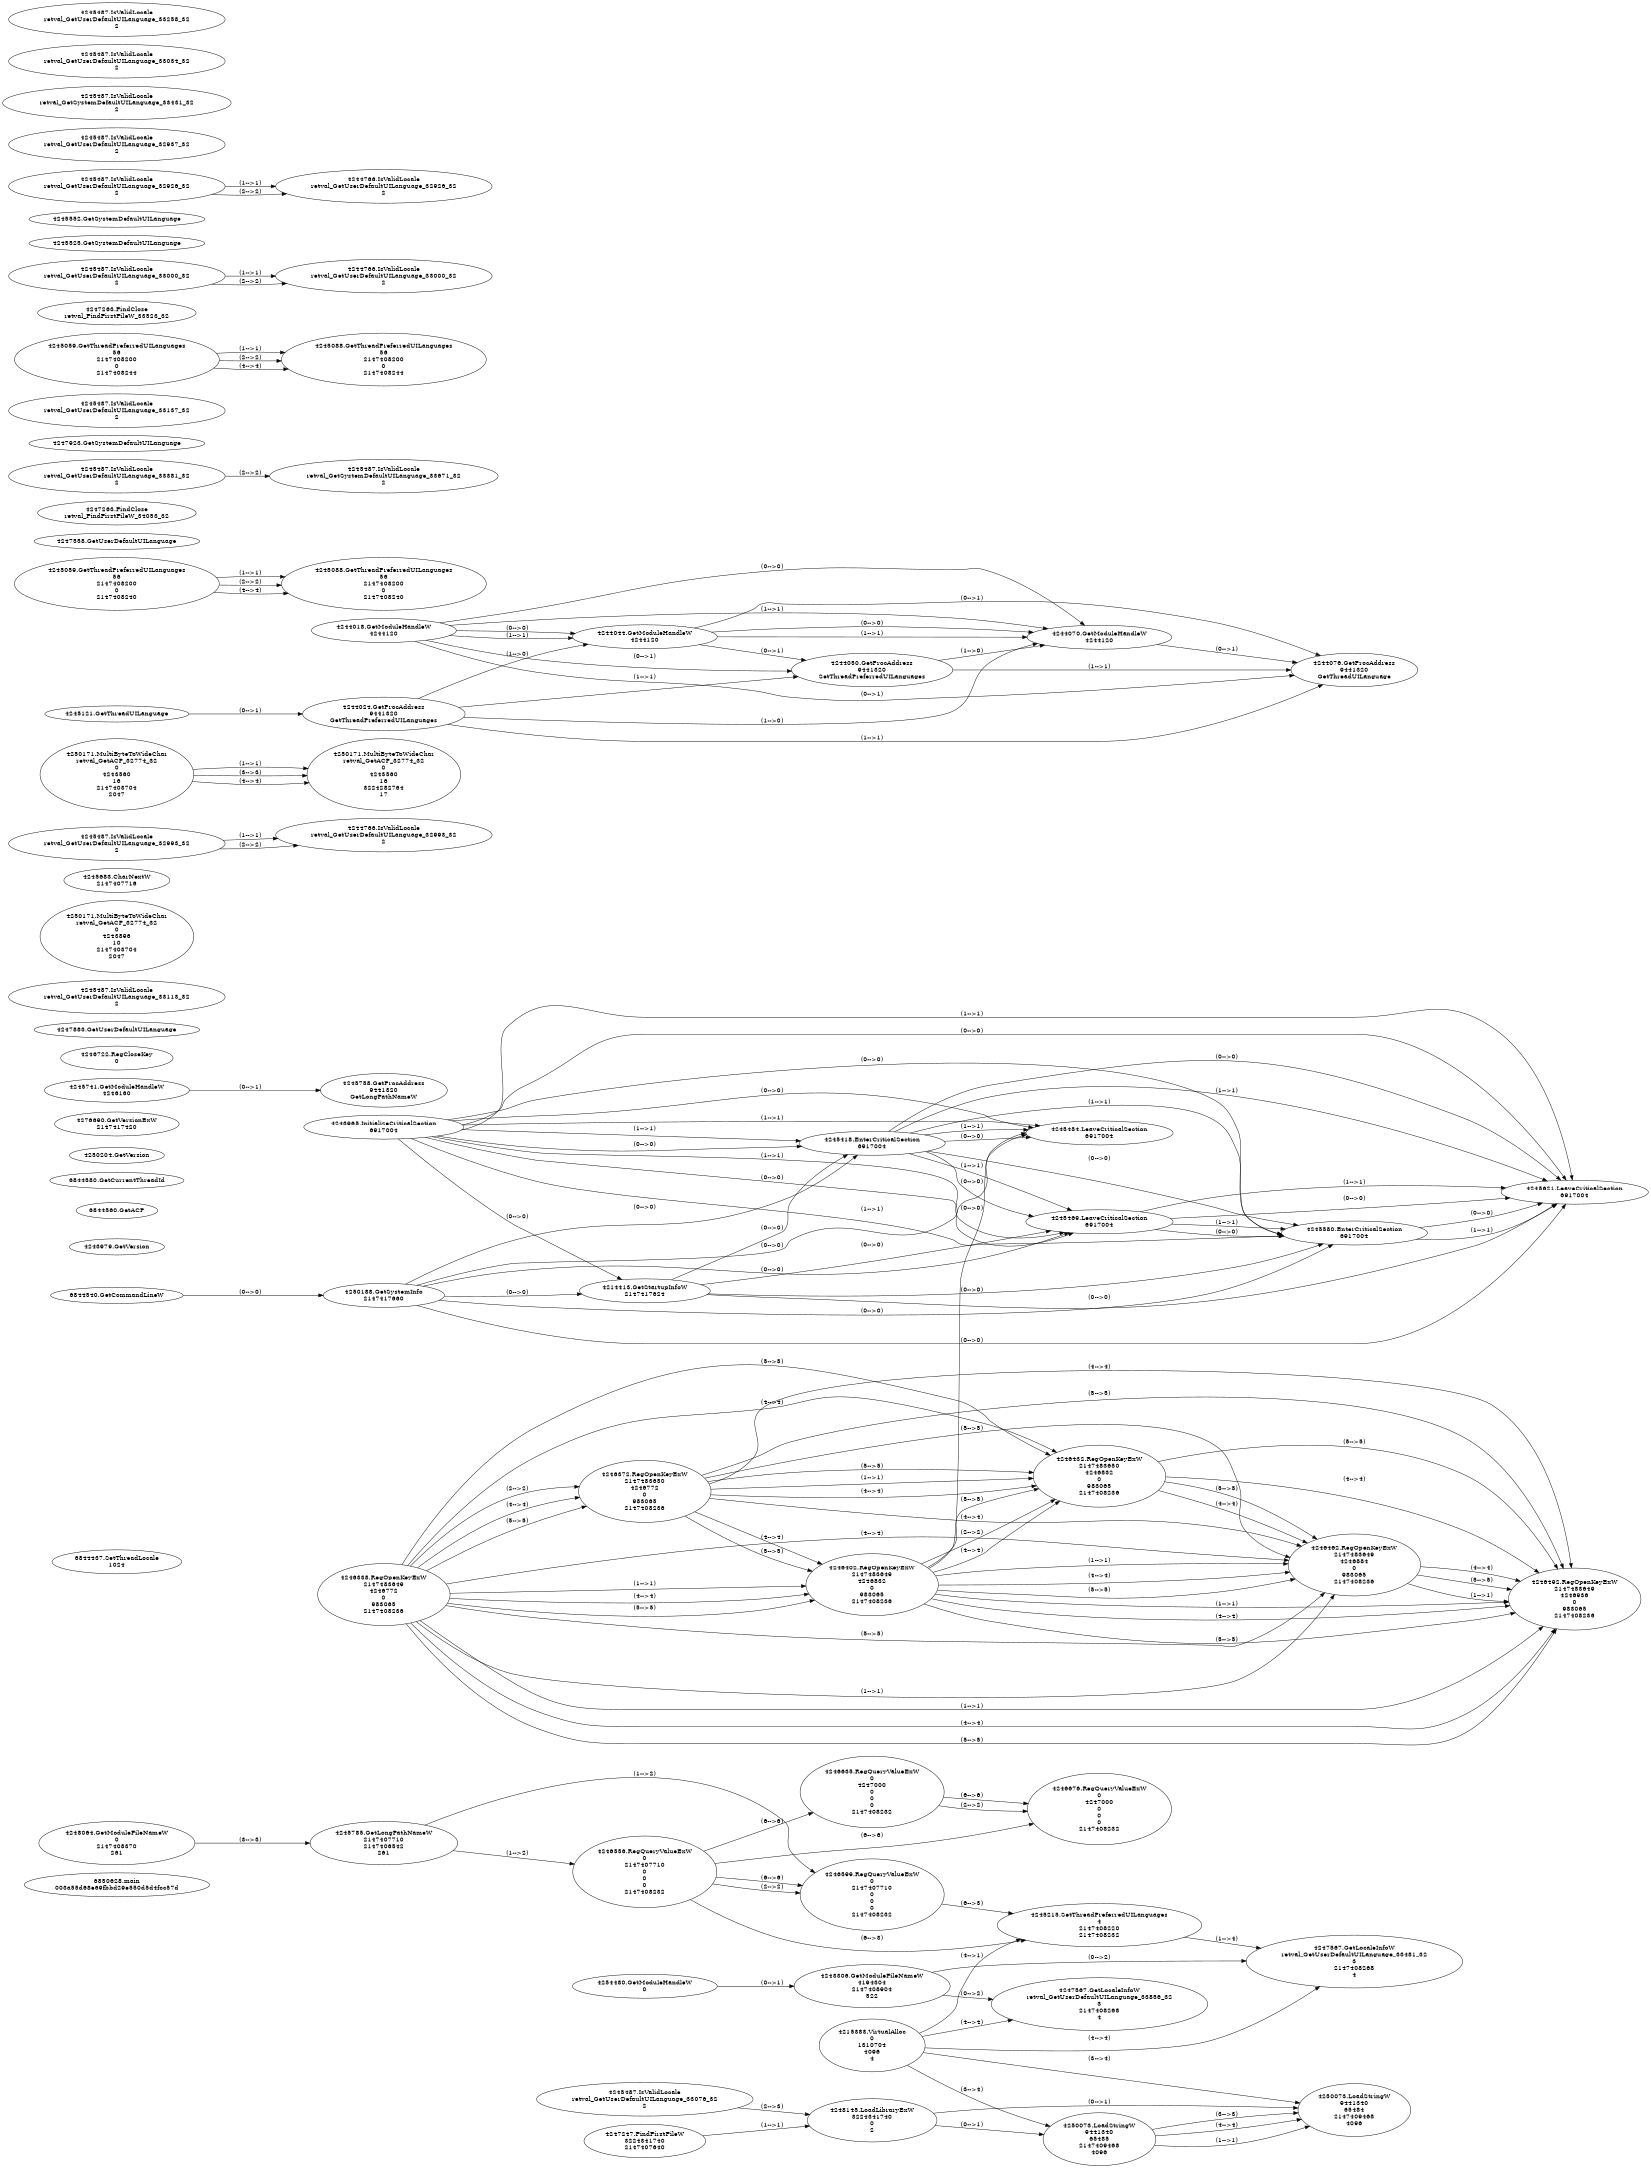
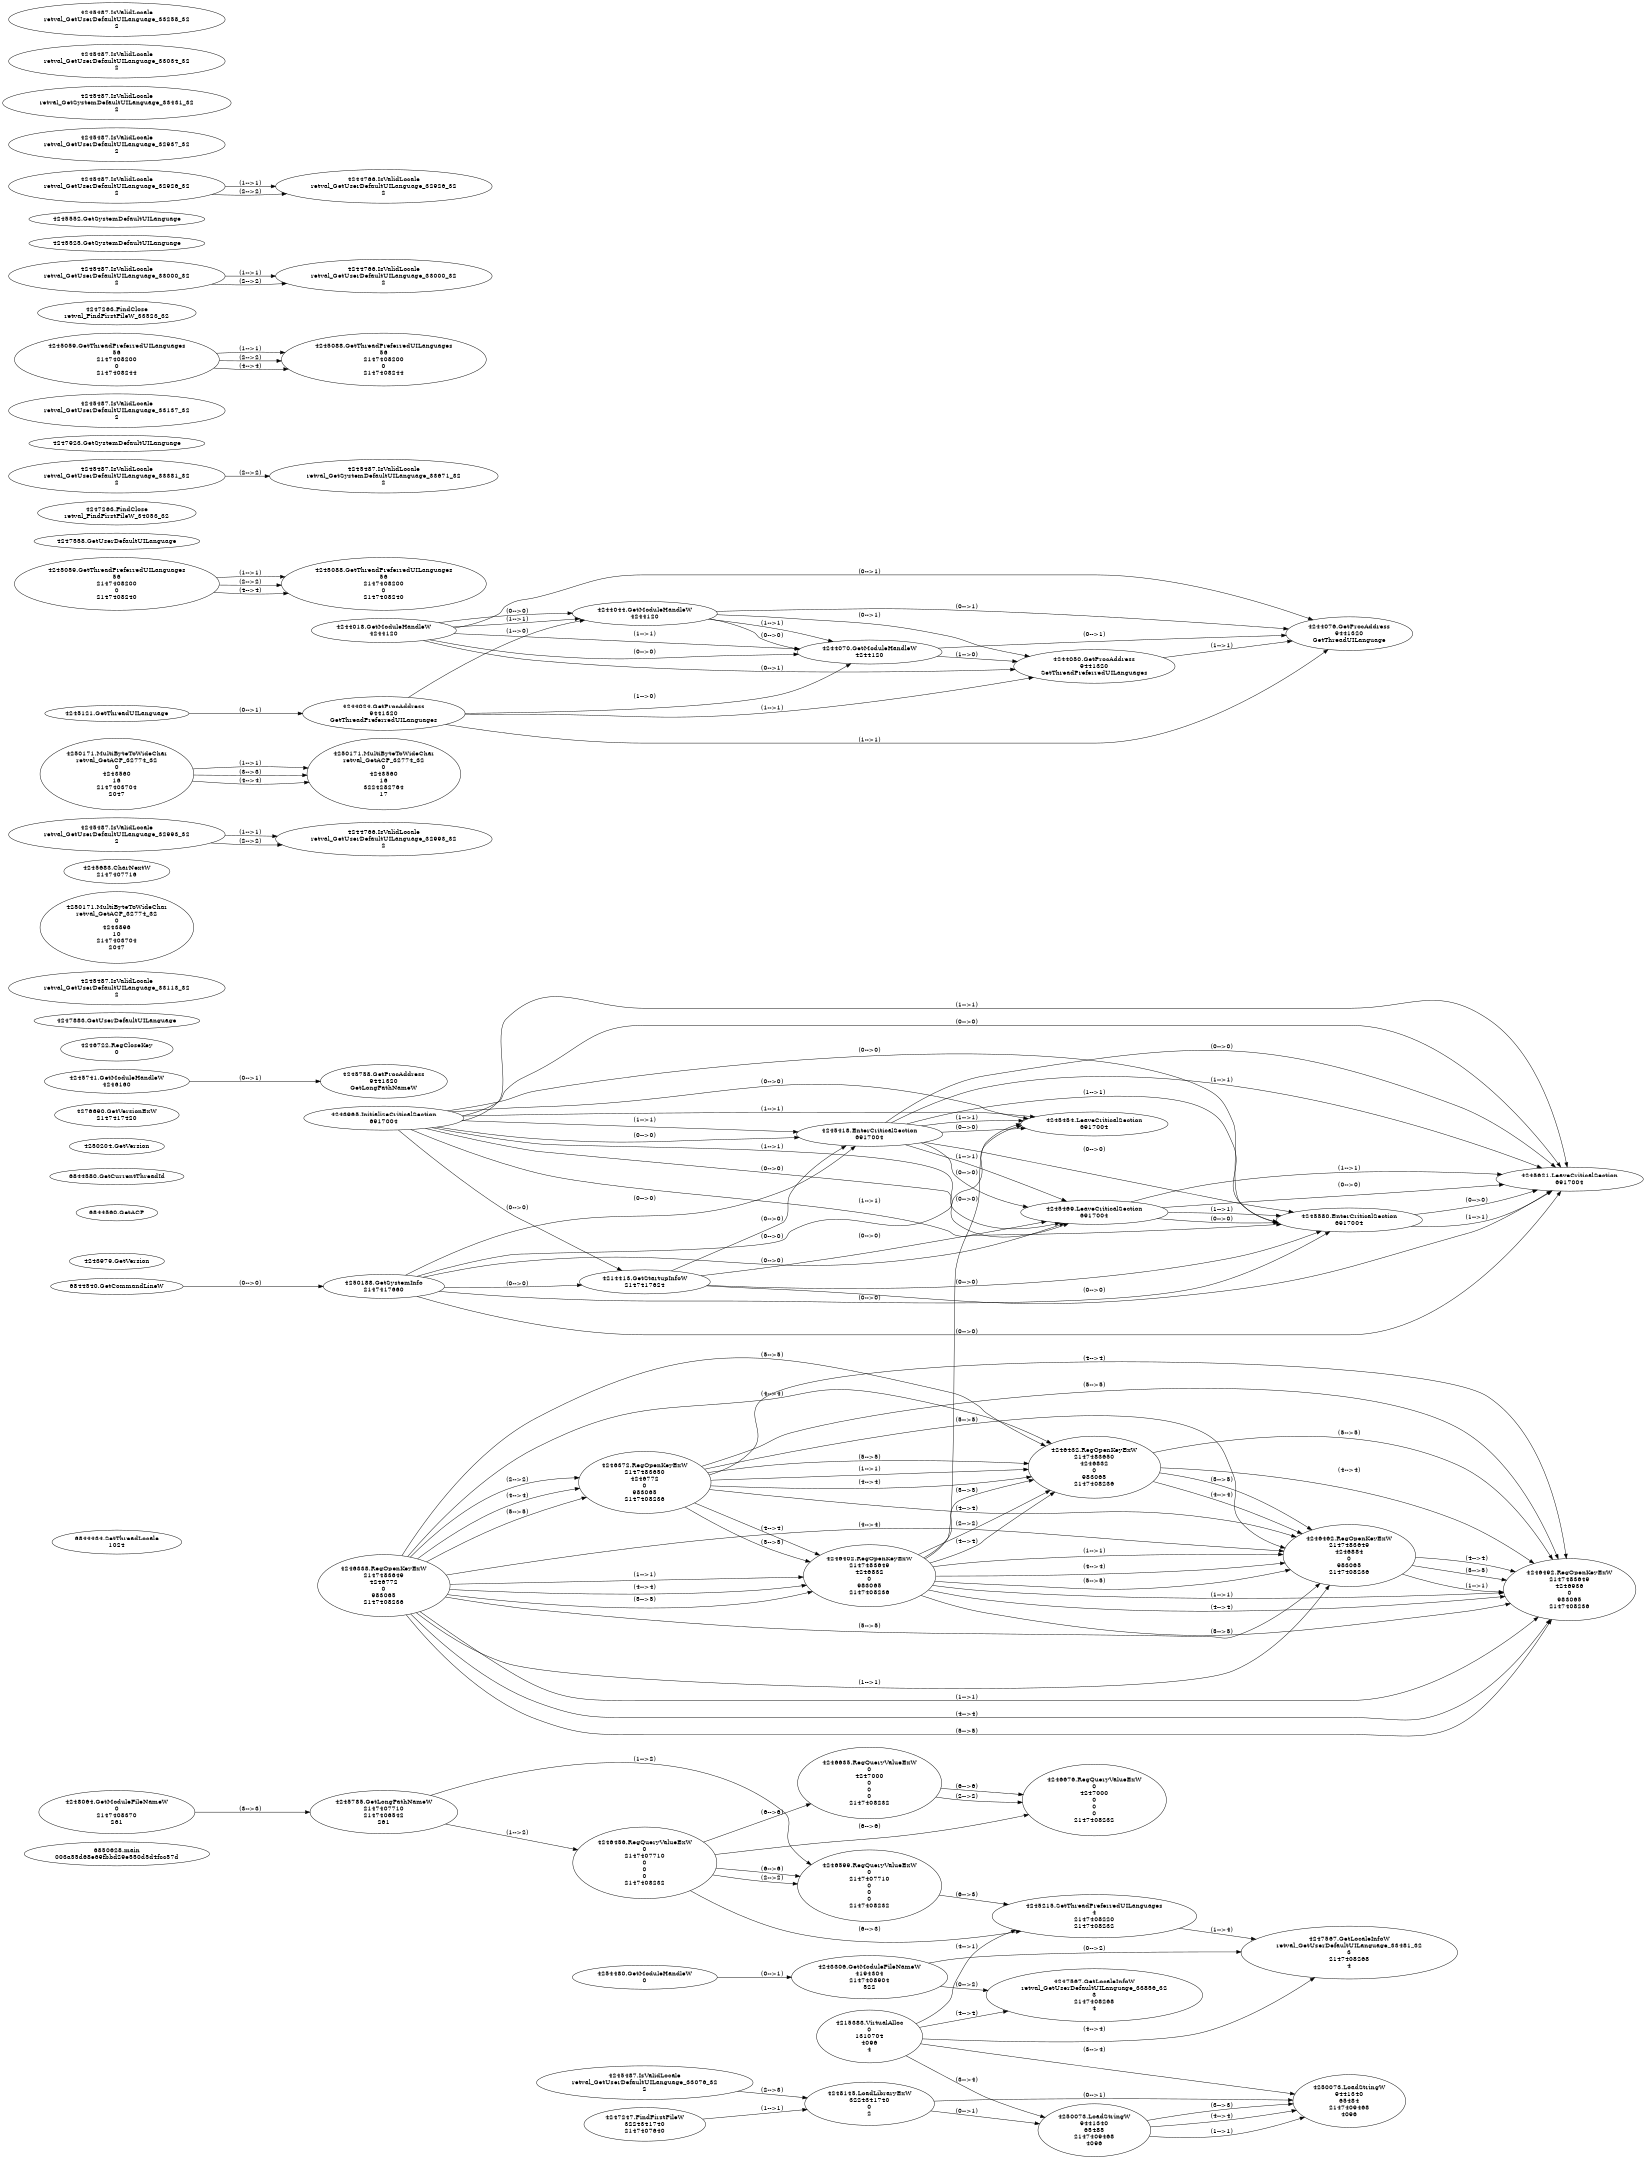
(989, 653) -> (975, 659)
(117, 1562) -> (117, 1542)
(645, 1872) -> (645, 1863)
